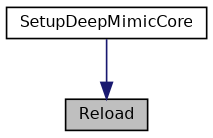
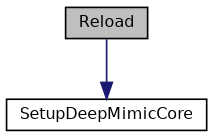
(107, 61) -> (107, 61)
